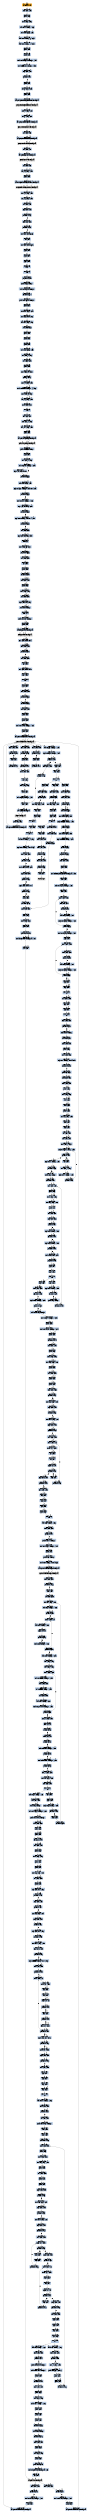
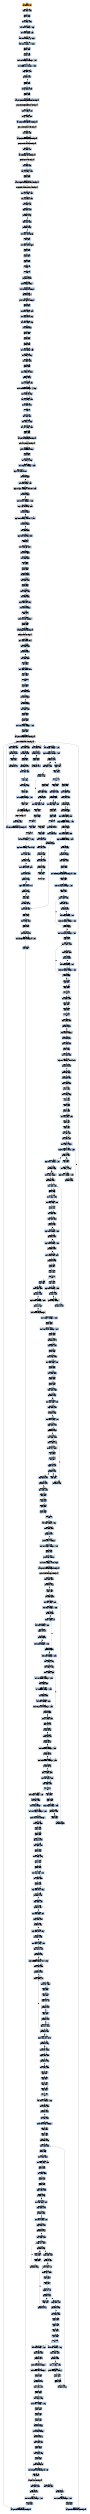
(28, 471) -> (25, 479)
